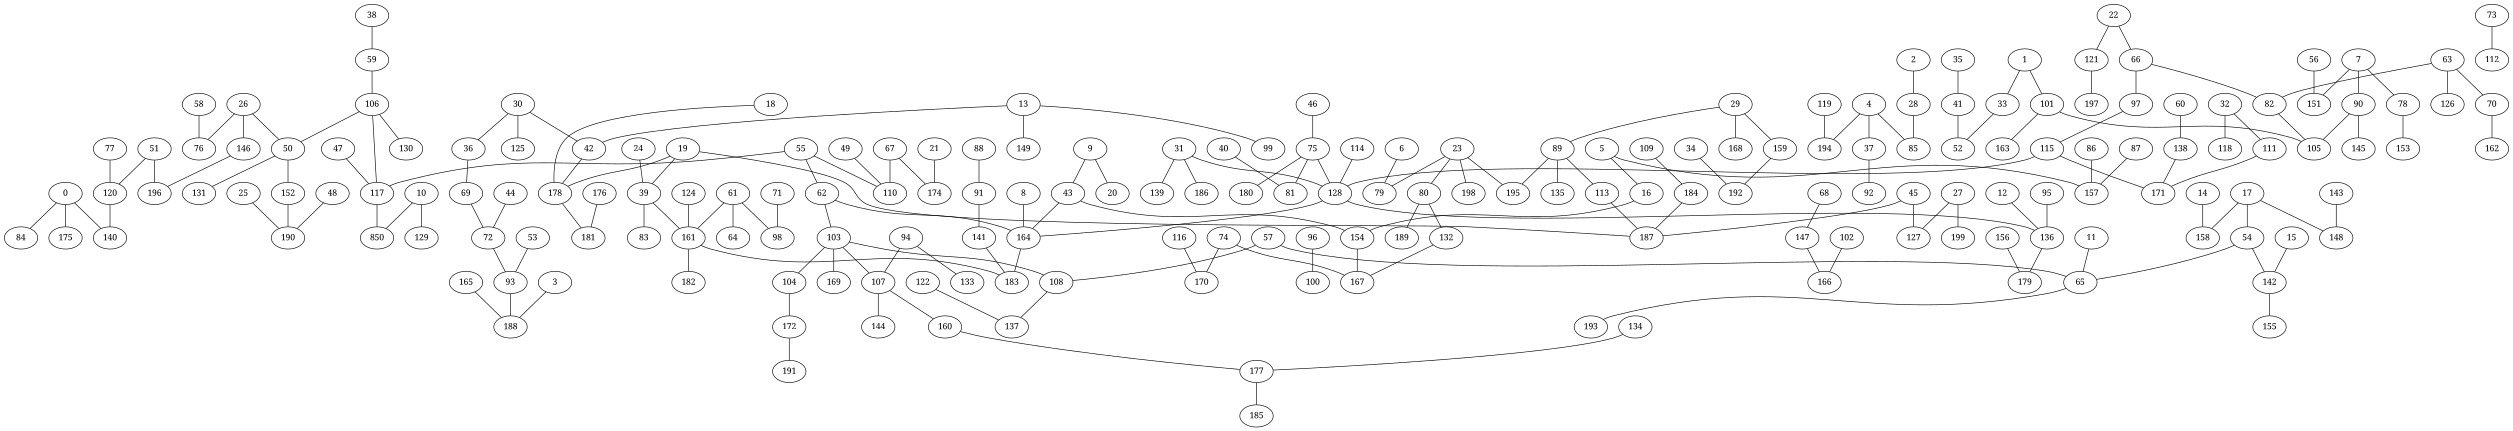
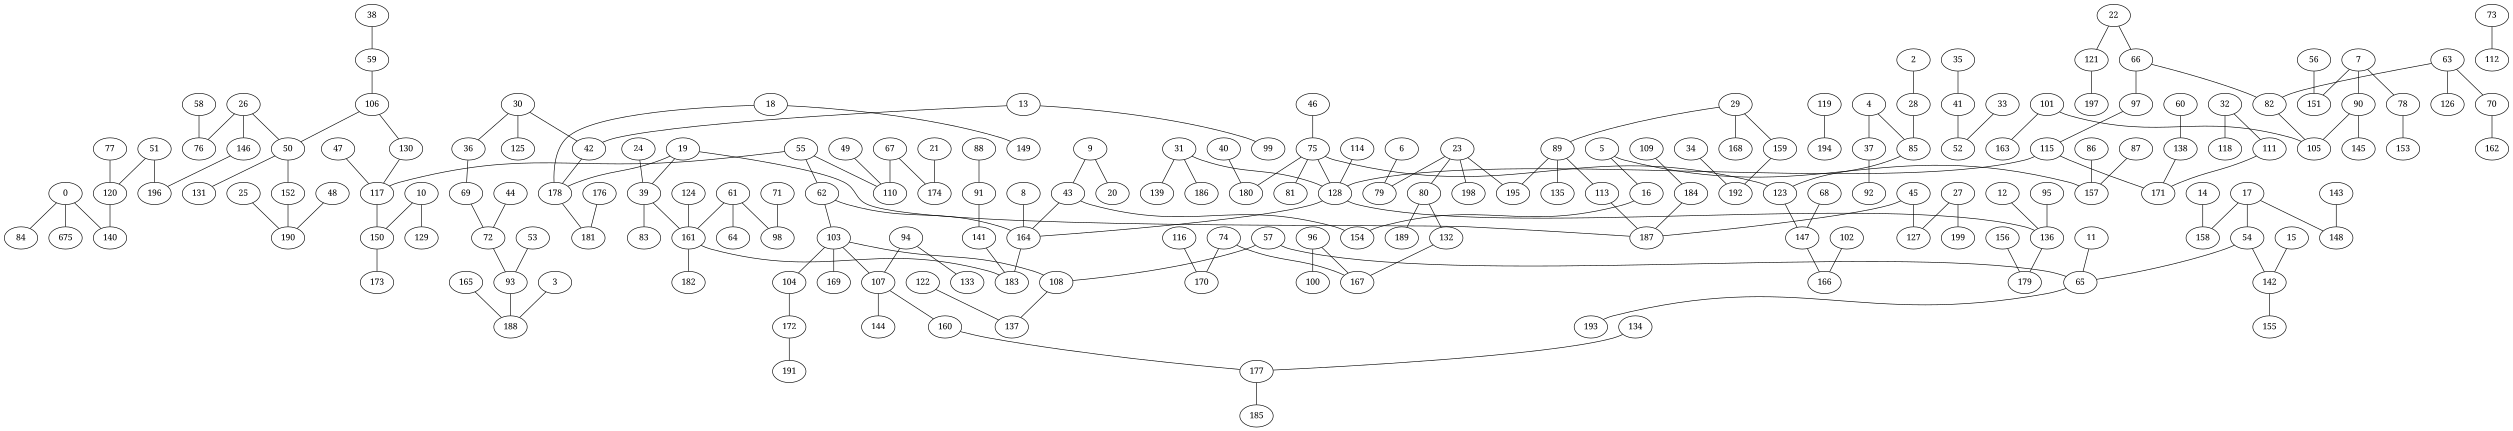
(2025, 60) -> none
(1024, 127) -> (900, 117)
(1847, 127) -> none
(375, 149) -> (392, 171)
(1250, 166) -> (1235, 172)
none -> (1780, 193)
(66, 238) -> (66, 238)
(377, 238) -> (377, 238)
(1357, 263) -> (1335, 260)
none -> (377, 282)
